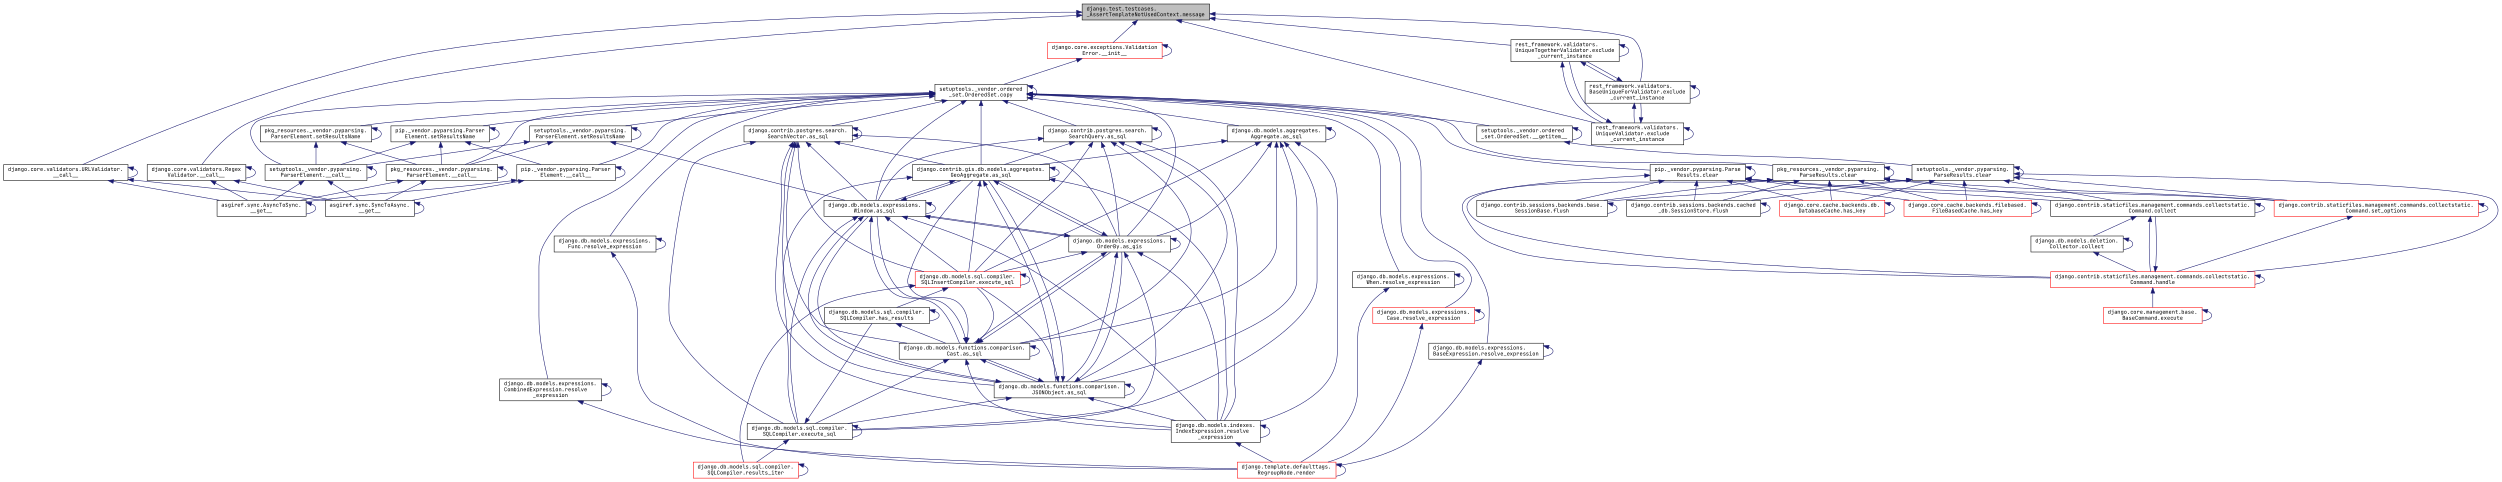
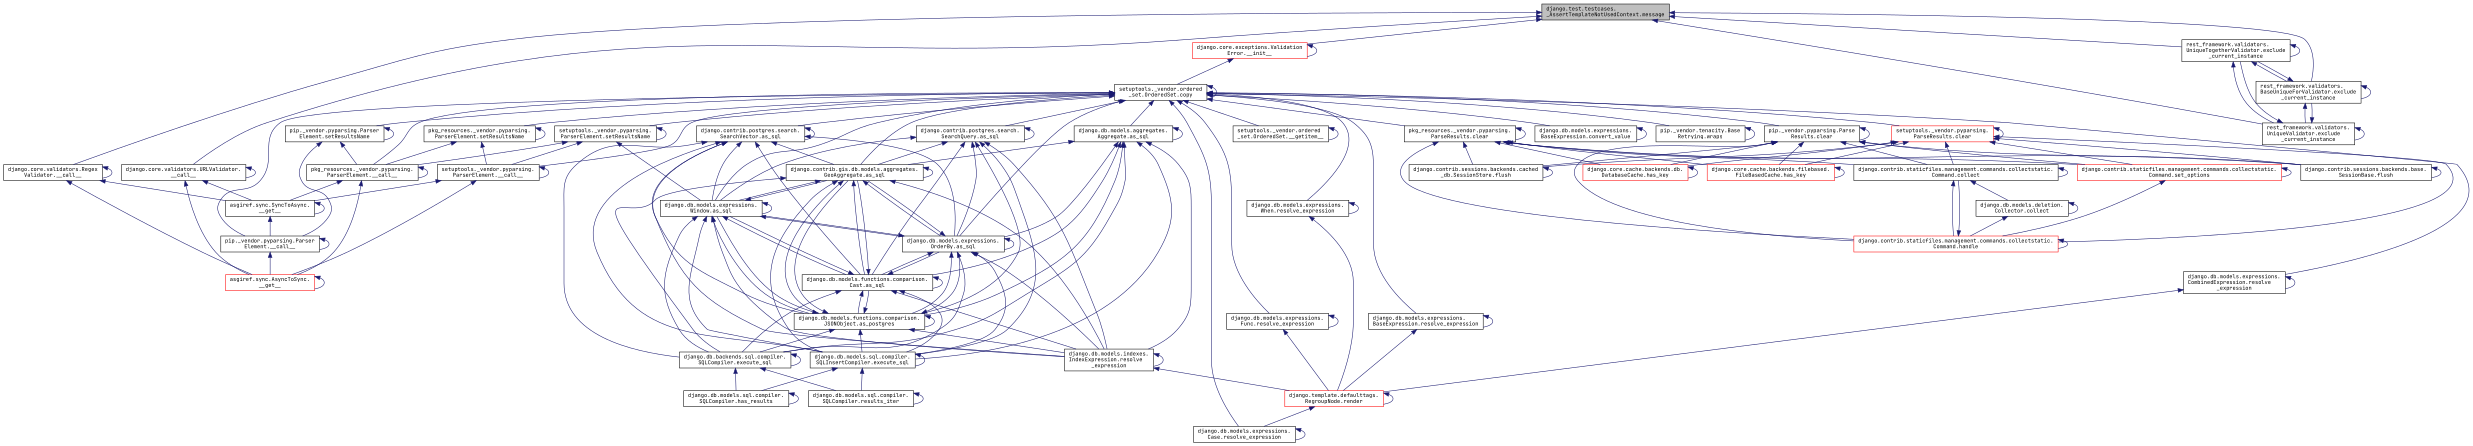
none -> (1586, 134)
none -> (1701, 134)
(372, 155) -> none
(1741, 156) -> (1556, 102)
(1963, 173) -> (1943, 134)
(465, 191) -> (270, 229)
(262, 208) -> (270, 283)
(1120, 244) -> (953, 244)
(968, 280) -> (863, 360)
(1424, 315) -> (1245, 434)
(2153, 315) -> none
(923, 334) -> (858, 235)
(1059, 390) -> (859, 321)
(1392, 409) -> (1287, 418)
(800, 431) -> (735, 360)
(746, 470) -> (861, 399)
